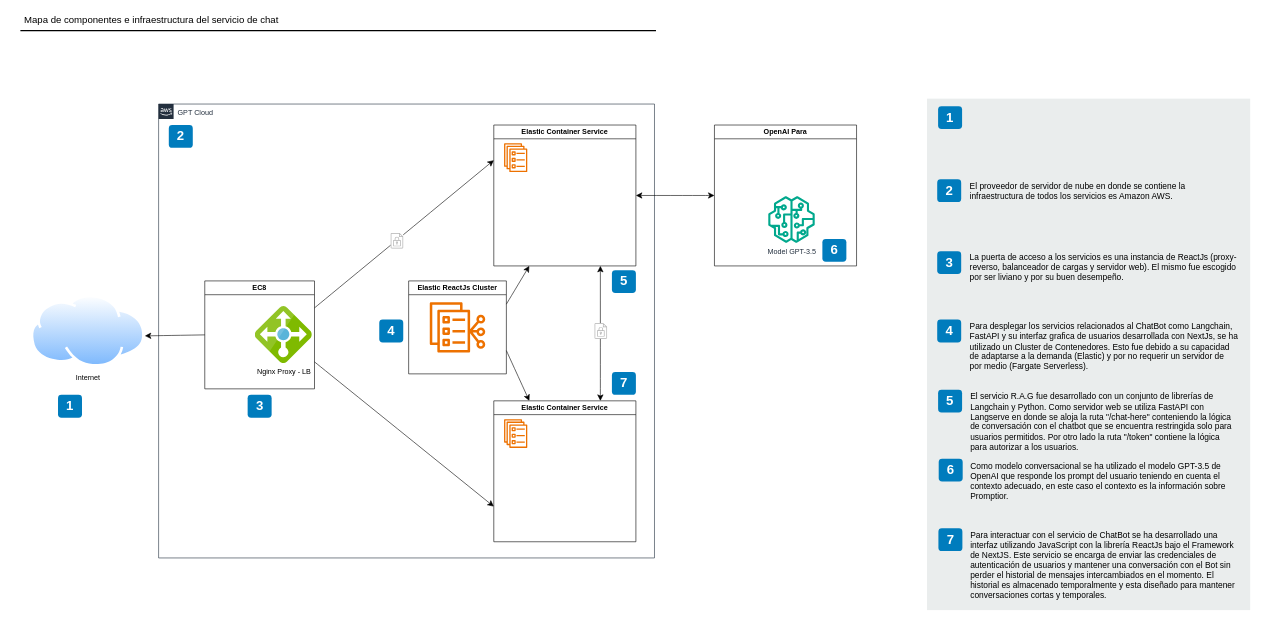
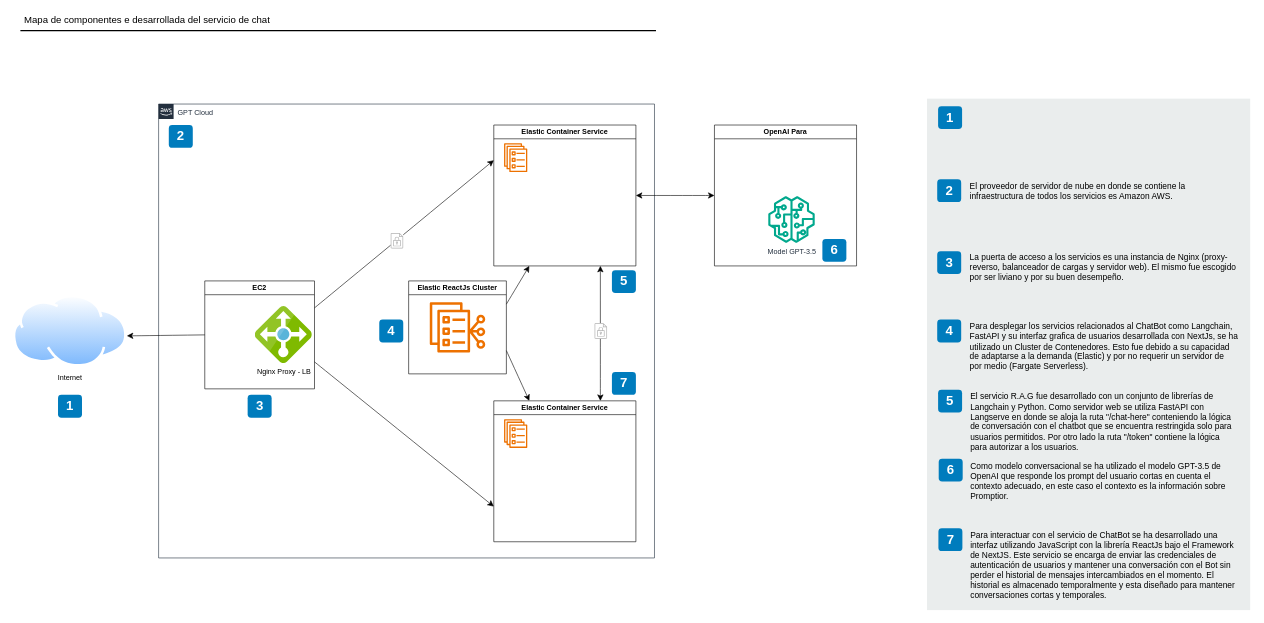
(165, 20) -> (155, 20)
(1104, 267) -> (1104, 267)
(259, 288) -> (259, 288)
(87, 331) -> (69, 331)
(1105, 482) -> (1105, 482)
